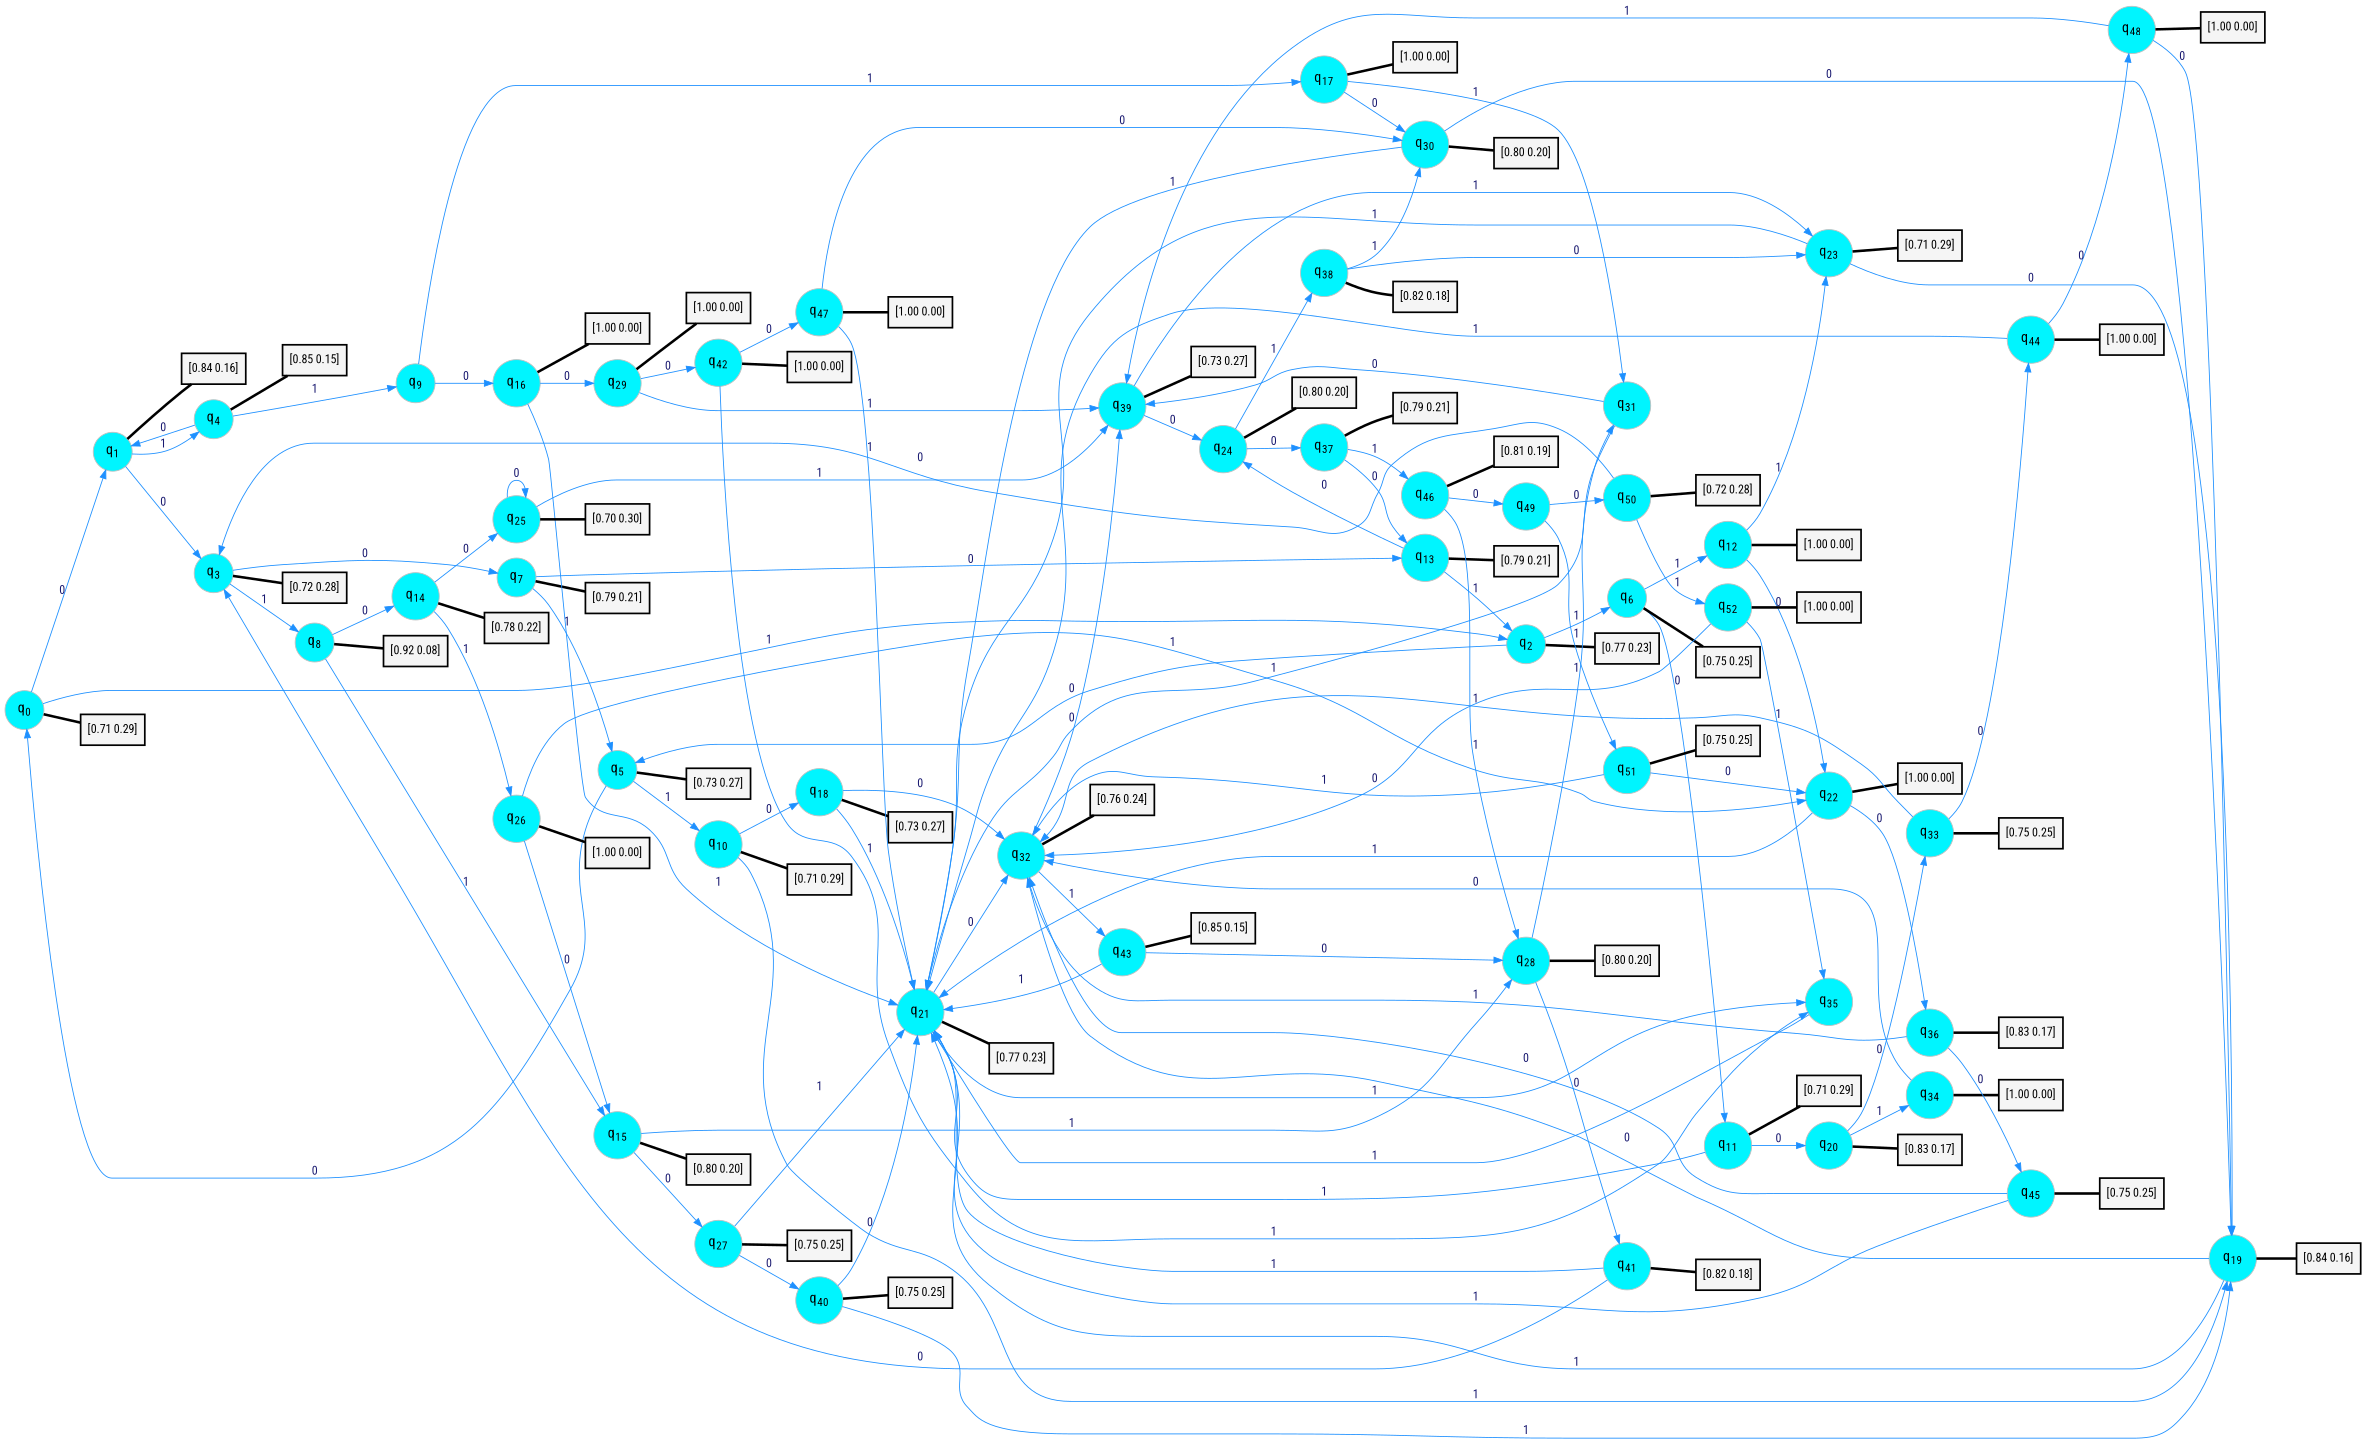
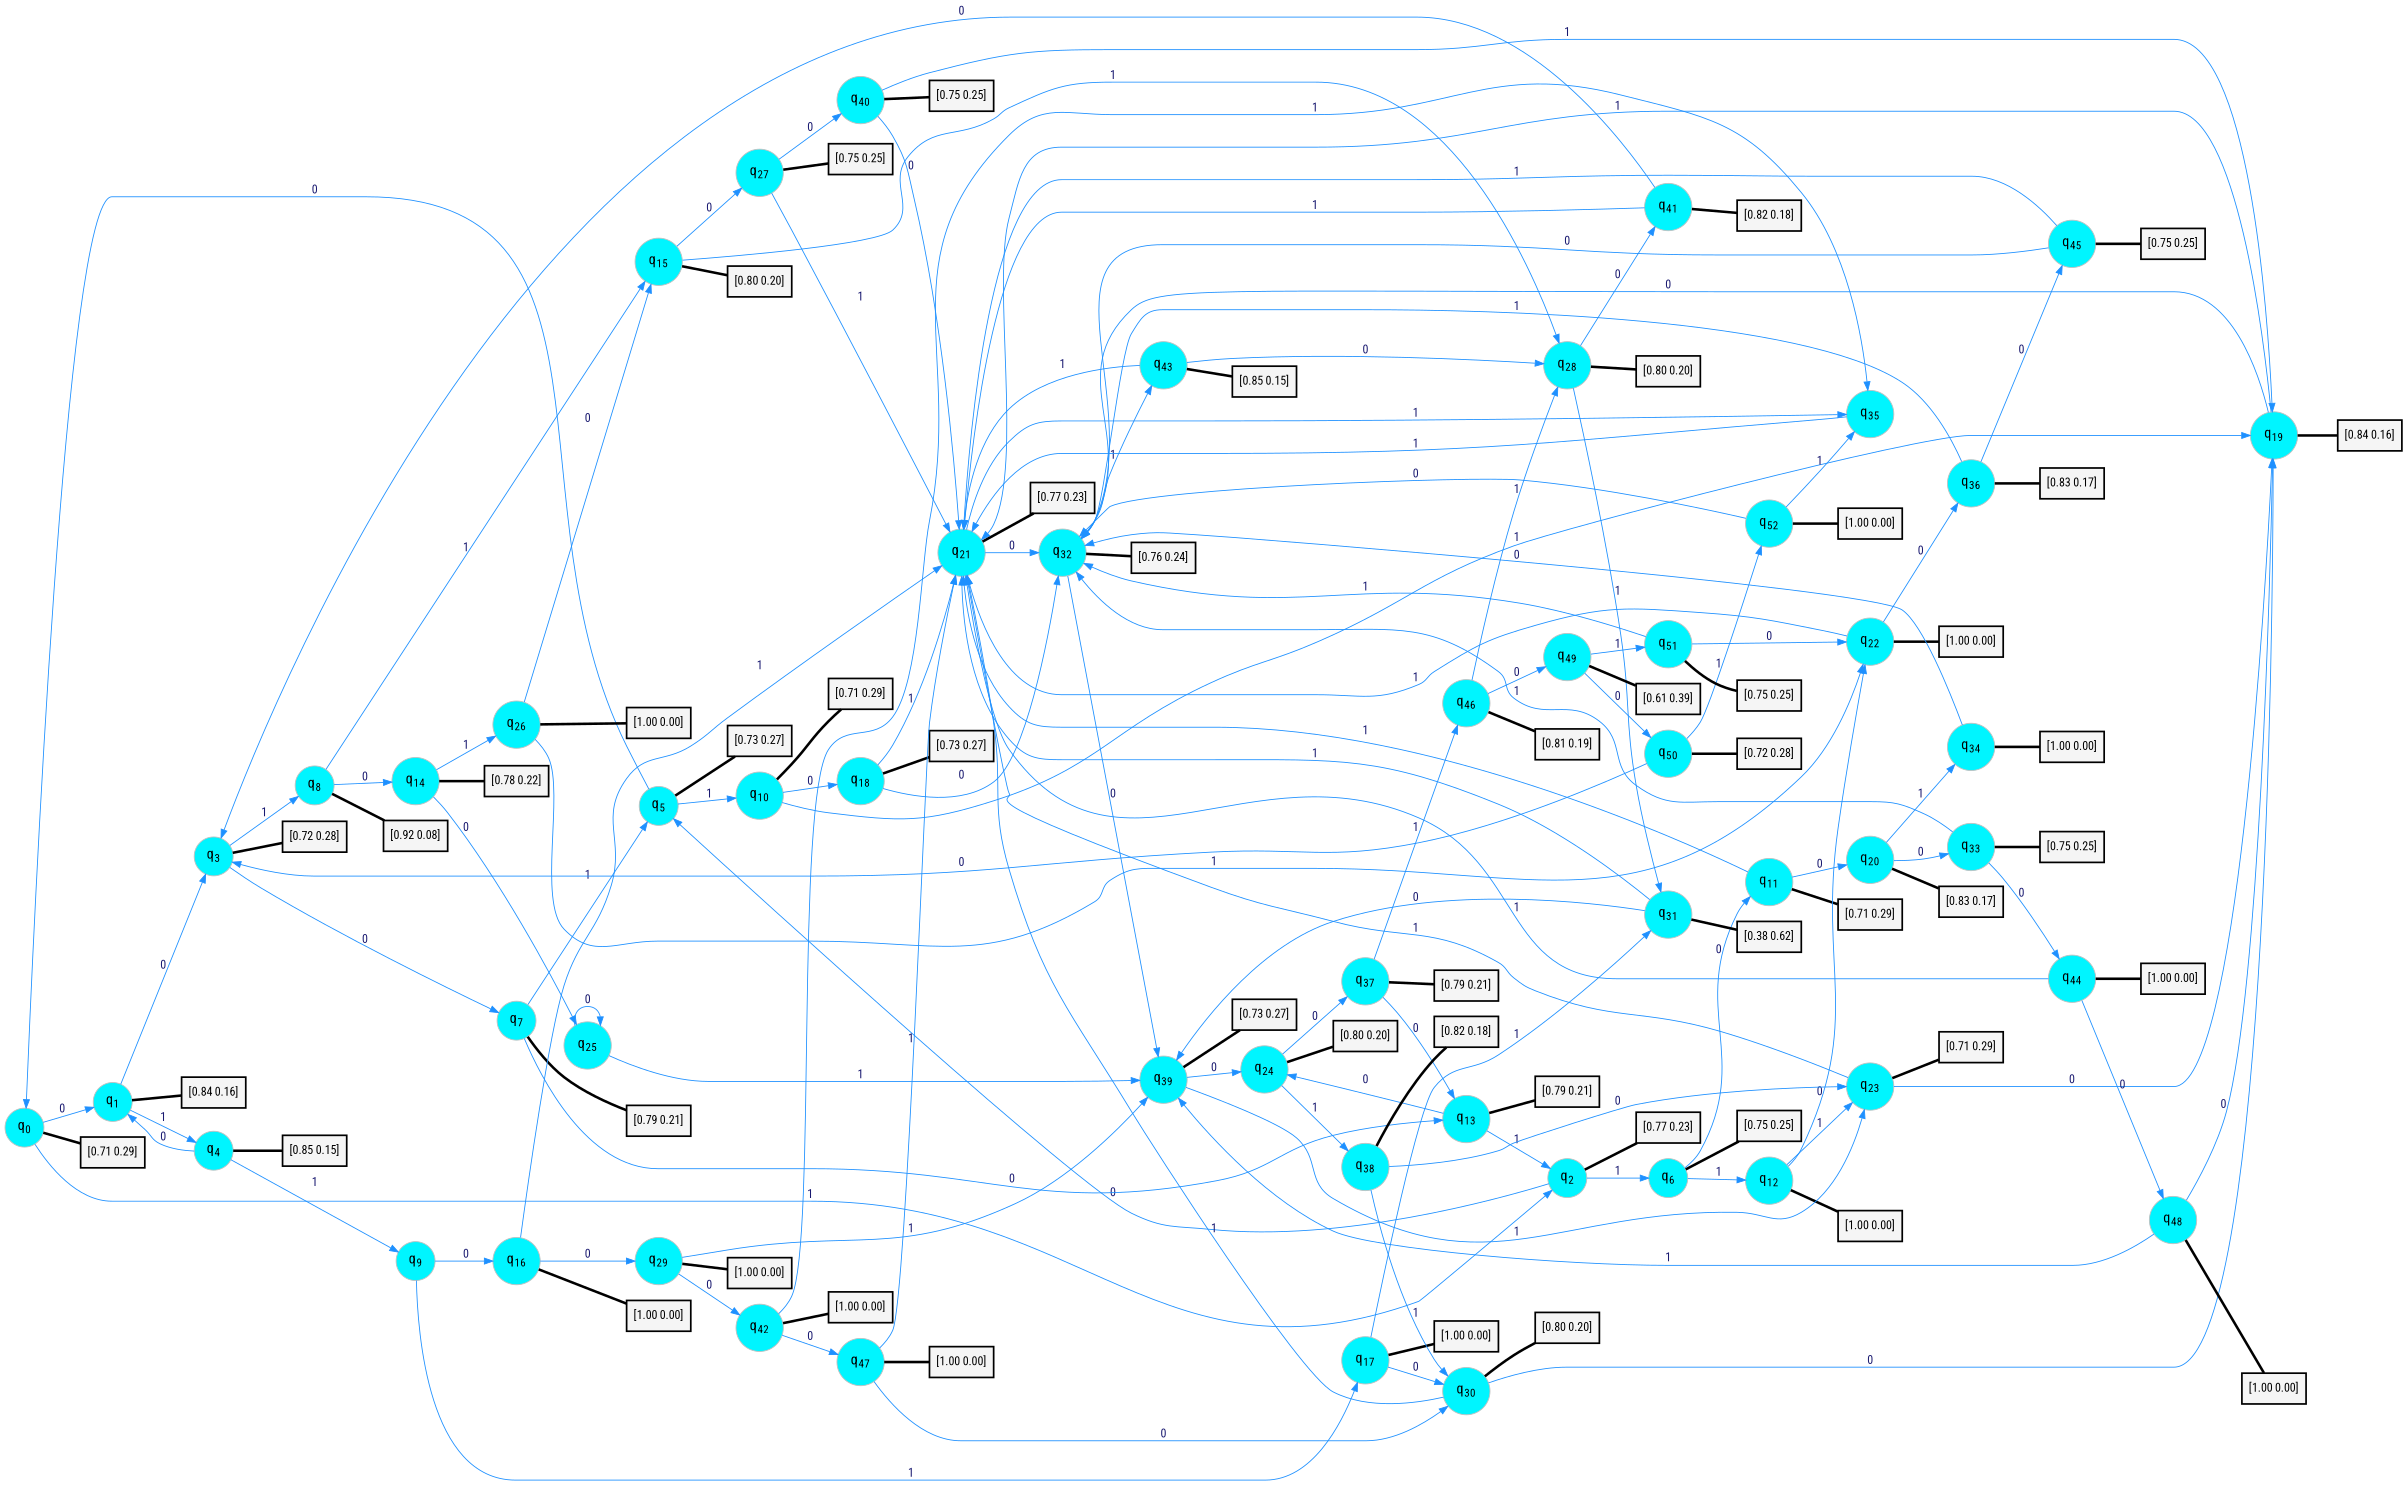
(617, 519) -> none
none -> (1668, 699)
none -> (1769, 937)
